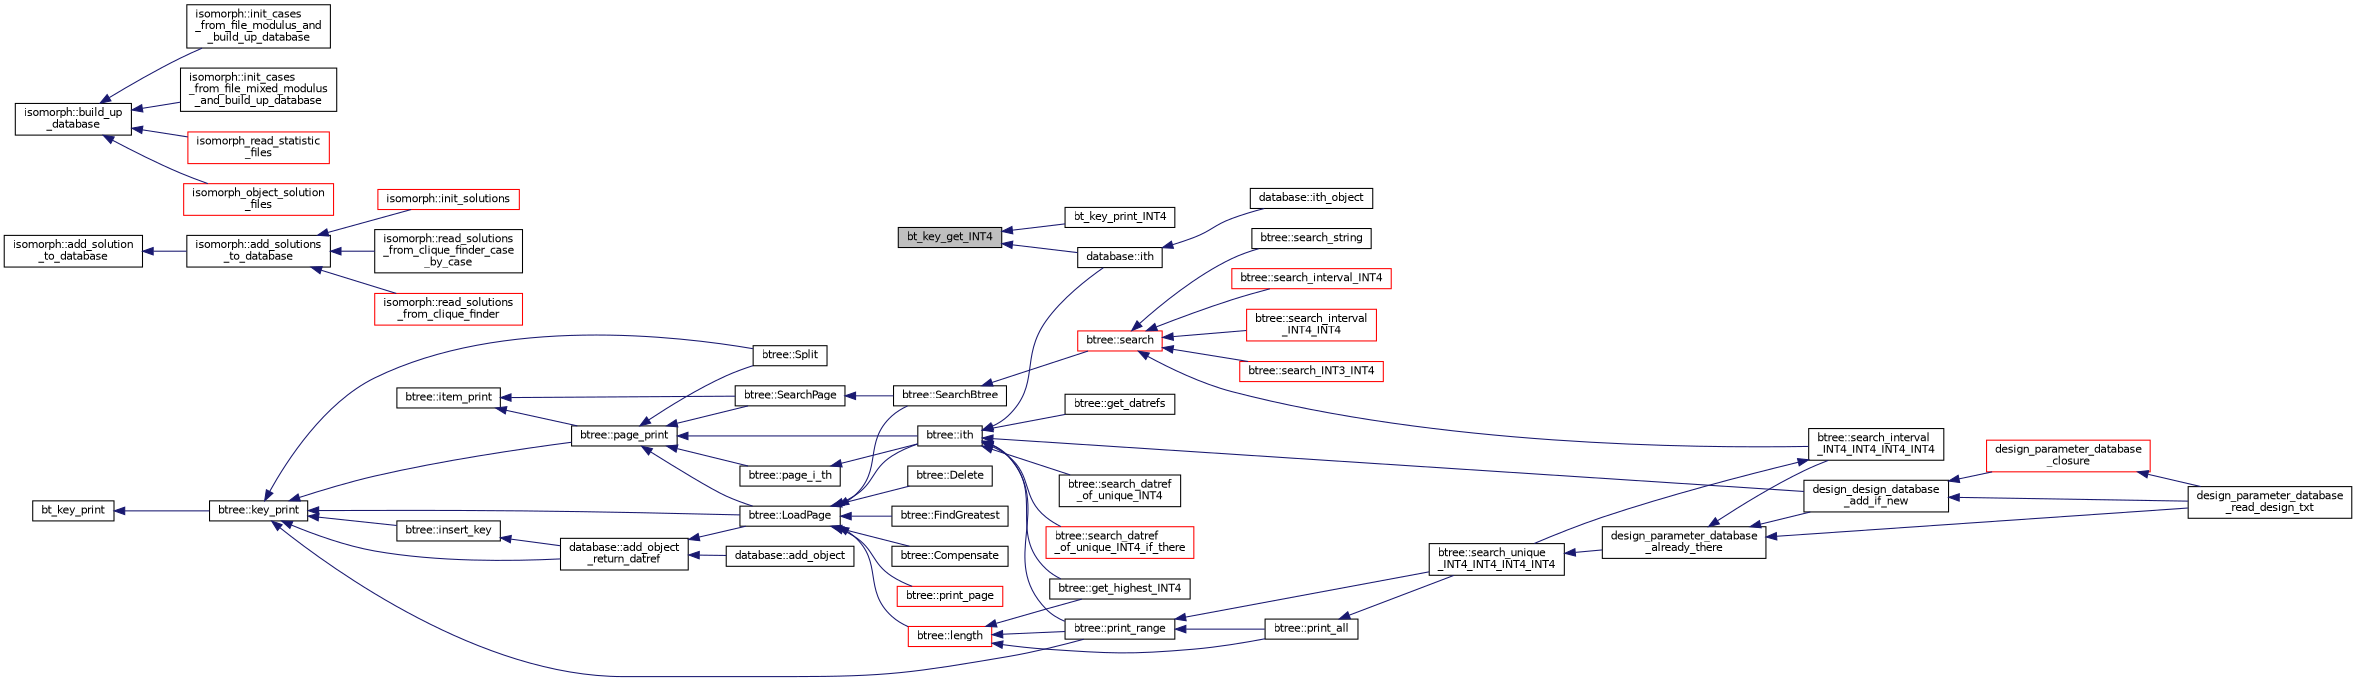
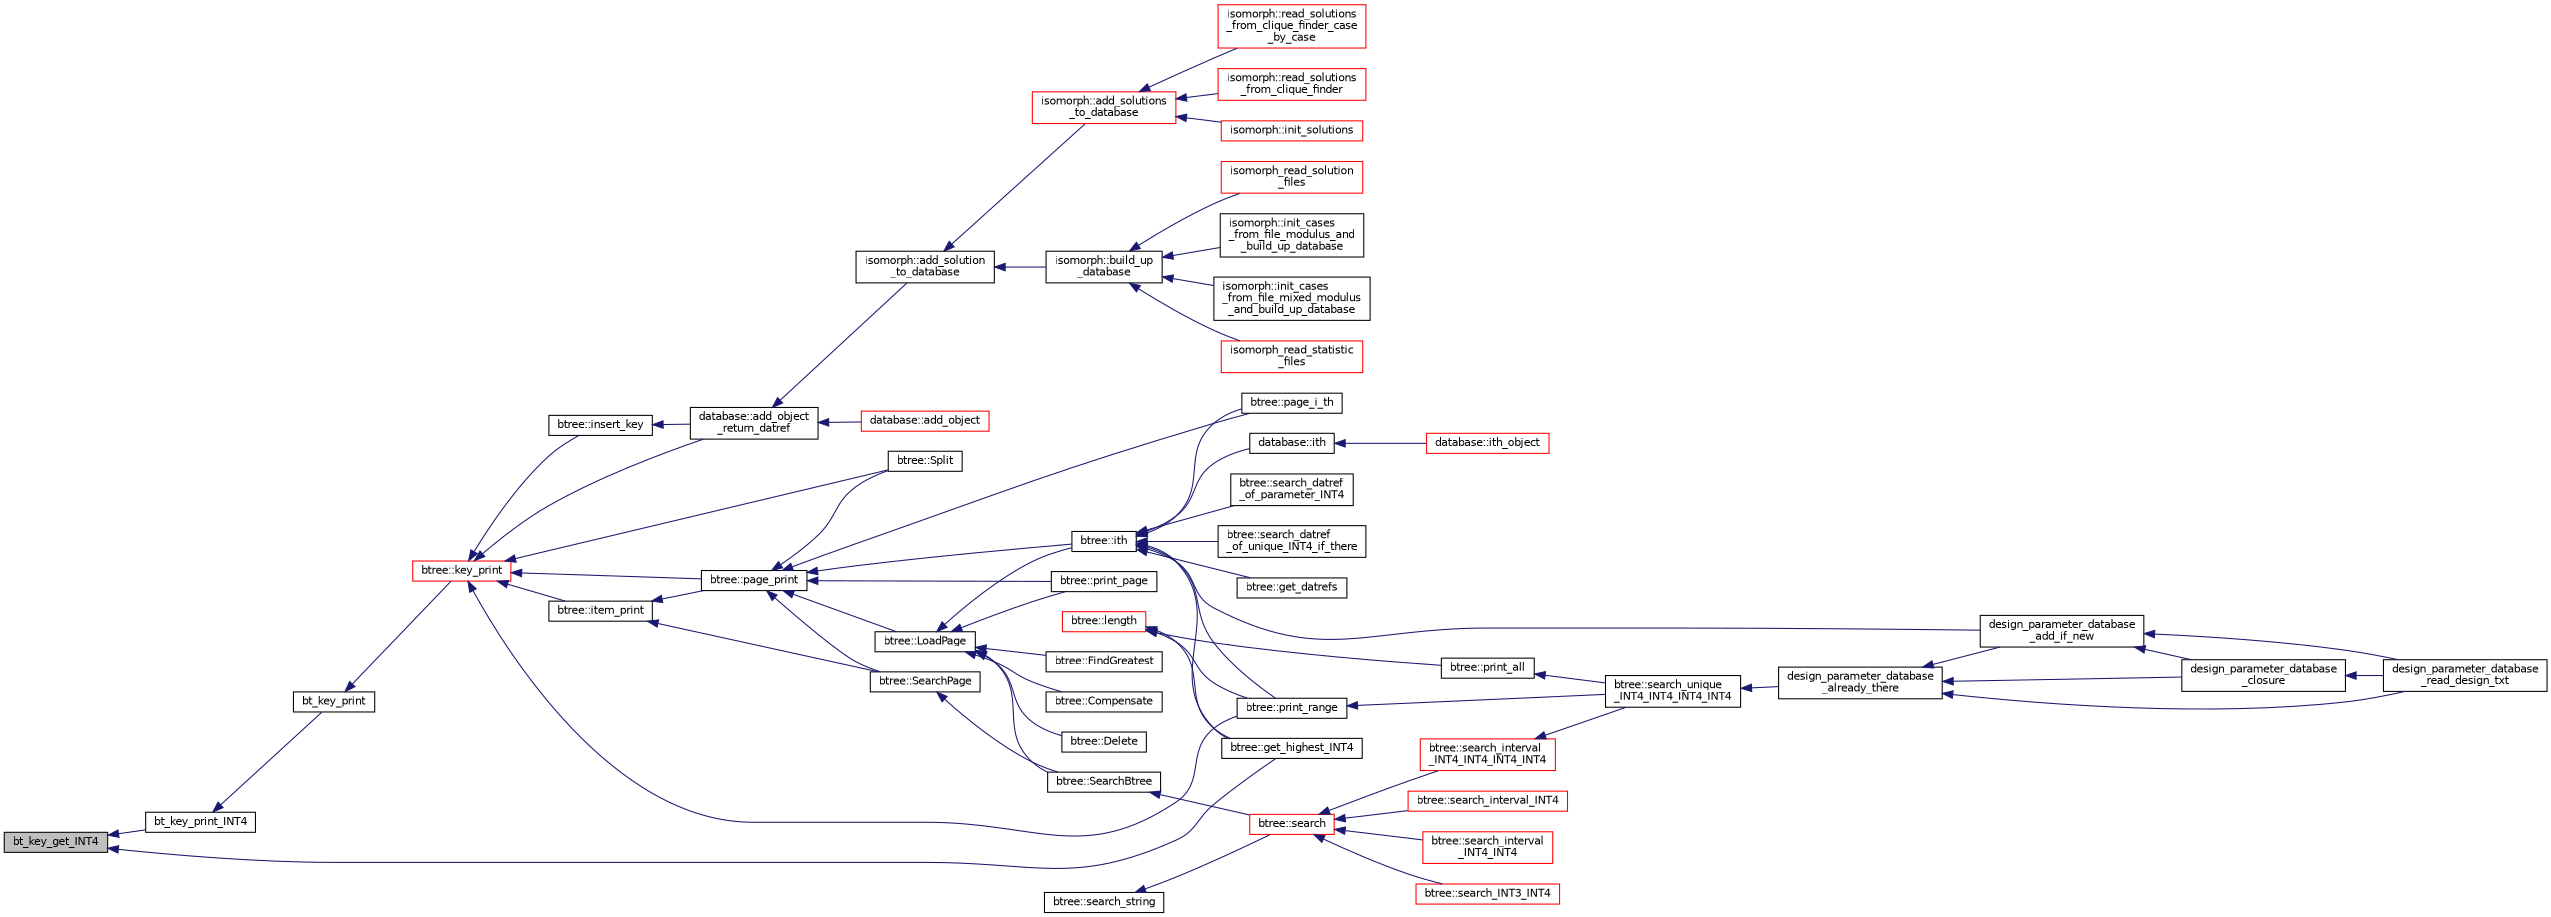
(1312, 198) -> (1488, 443)
(259, 200) -> (1292, 177)
(1045, 249) -> (714, 862)
(259, 251) -> (1104, 108)
(449, 251) -> (1292, 26)
none -> (1026, 267)
(1195, 280) -> (1208, 863)
(1876, 444) -> (1488, 755)
(881, 453) -> (1194, 471)
(2068, 456) -> (2264, 676)
(1780, 483) -> (2068, 679)
(1120, 491) -> (1292, 490)
(1876, 496) -> (2062, 631)
(259, 511) -> (462, 571)
(529, 511) -> (537, 593)
(722, 532) -> (844, 342)
(1120, 543) -> (1292, 542)
(790, 556) -> (925, 421)
none -> (935, 581)
(874, 582) -> none
(950, 596) -> (1104, 582)
(1225, 629) -> none
none -> (271, 759)
